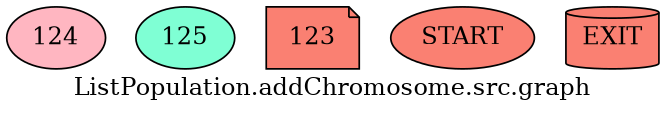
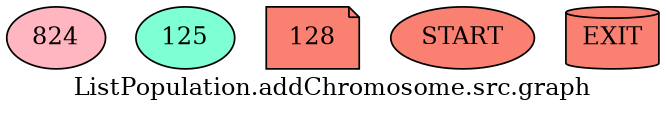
(56, 38) -> (56, 38)
(313, 38) -> (313, 38)
